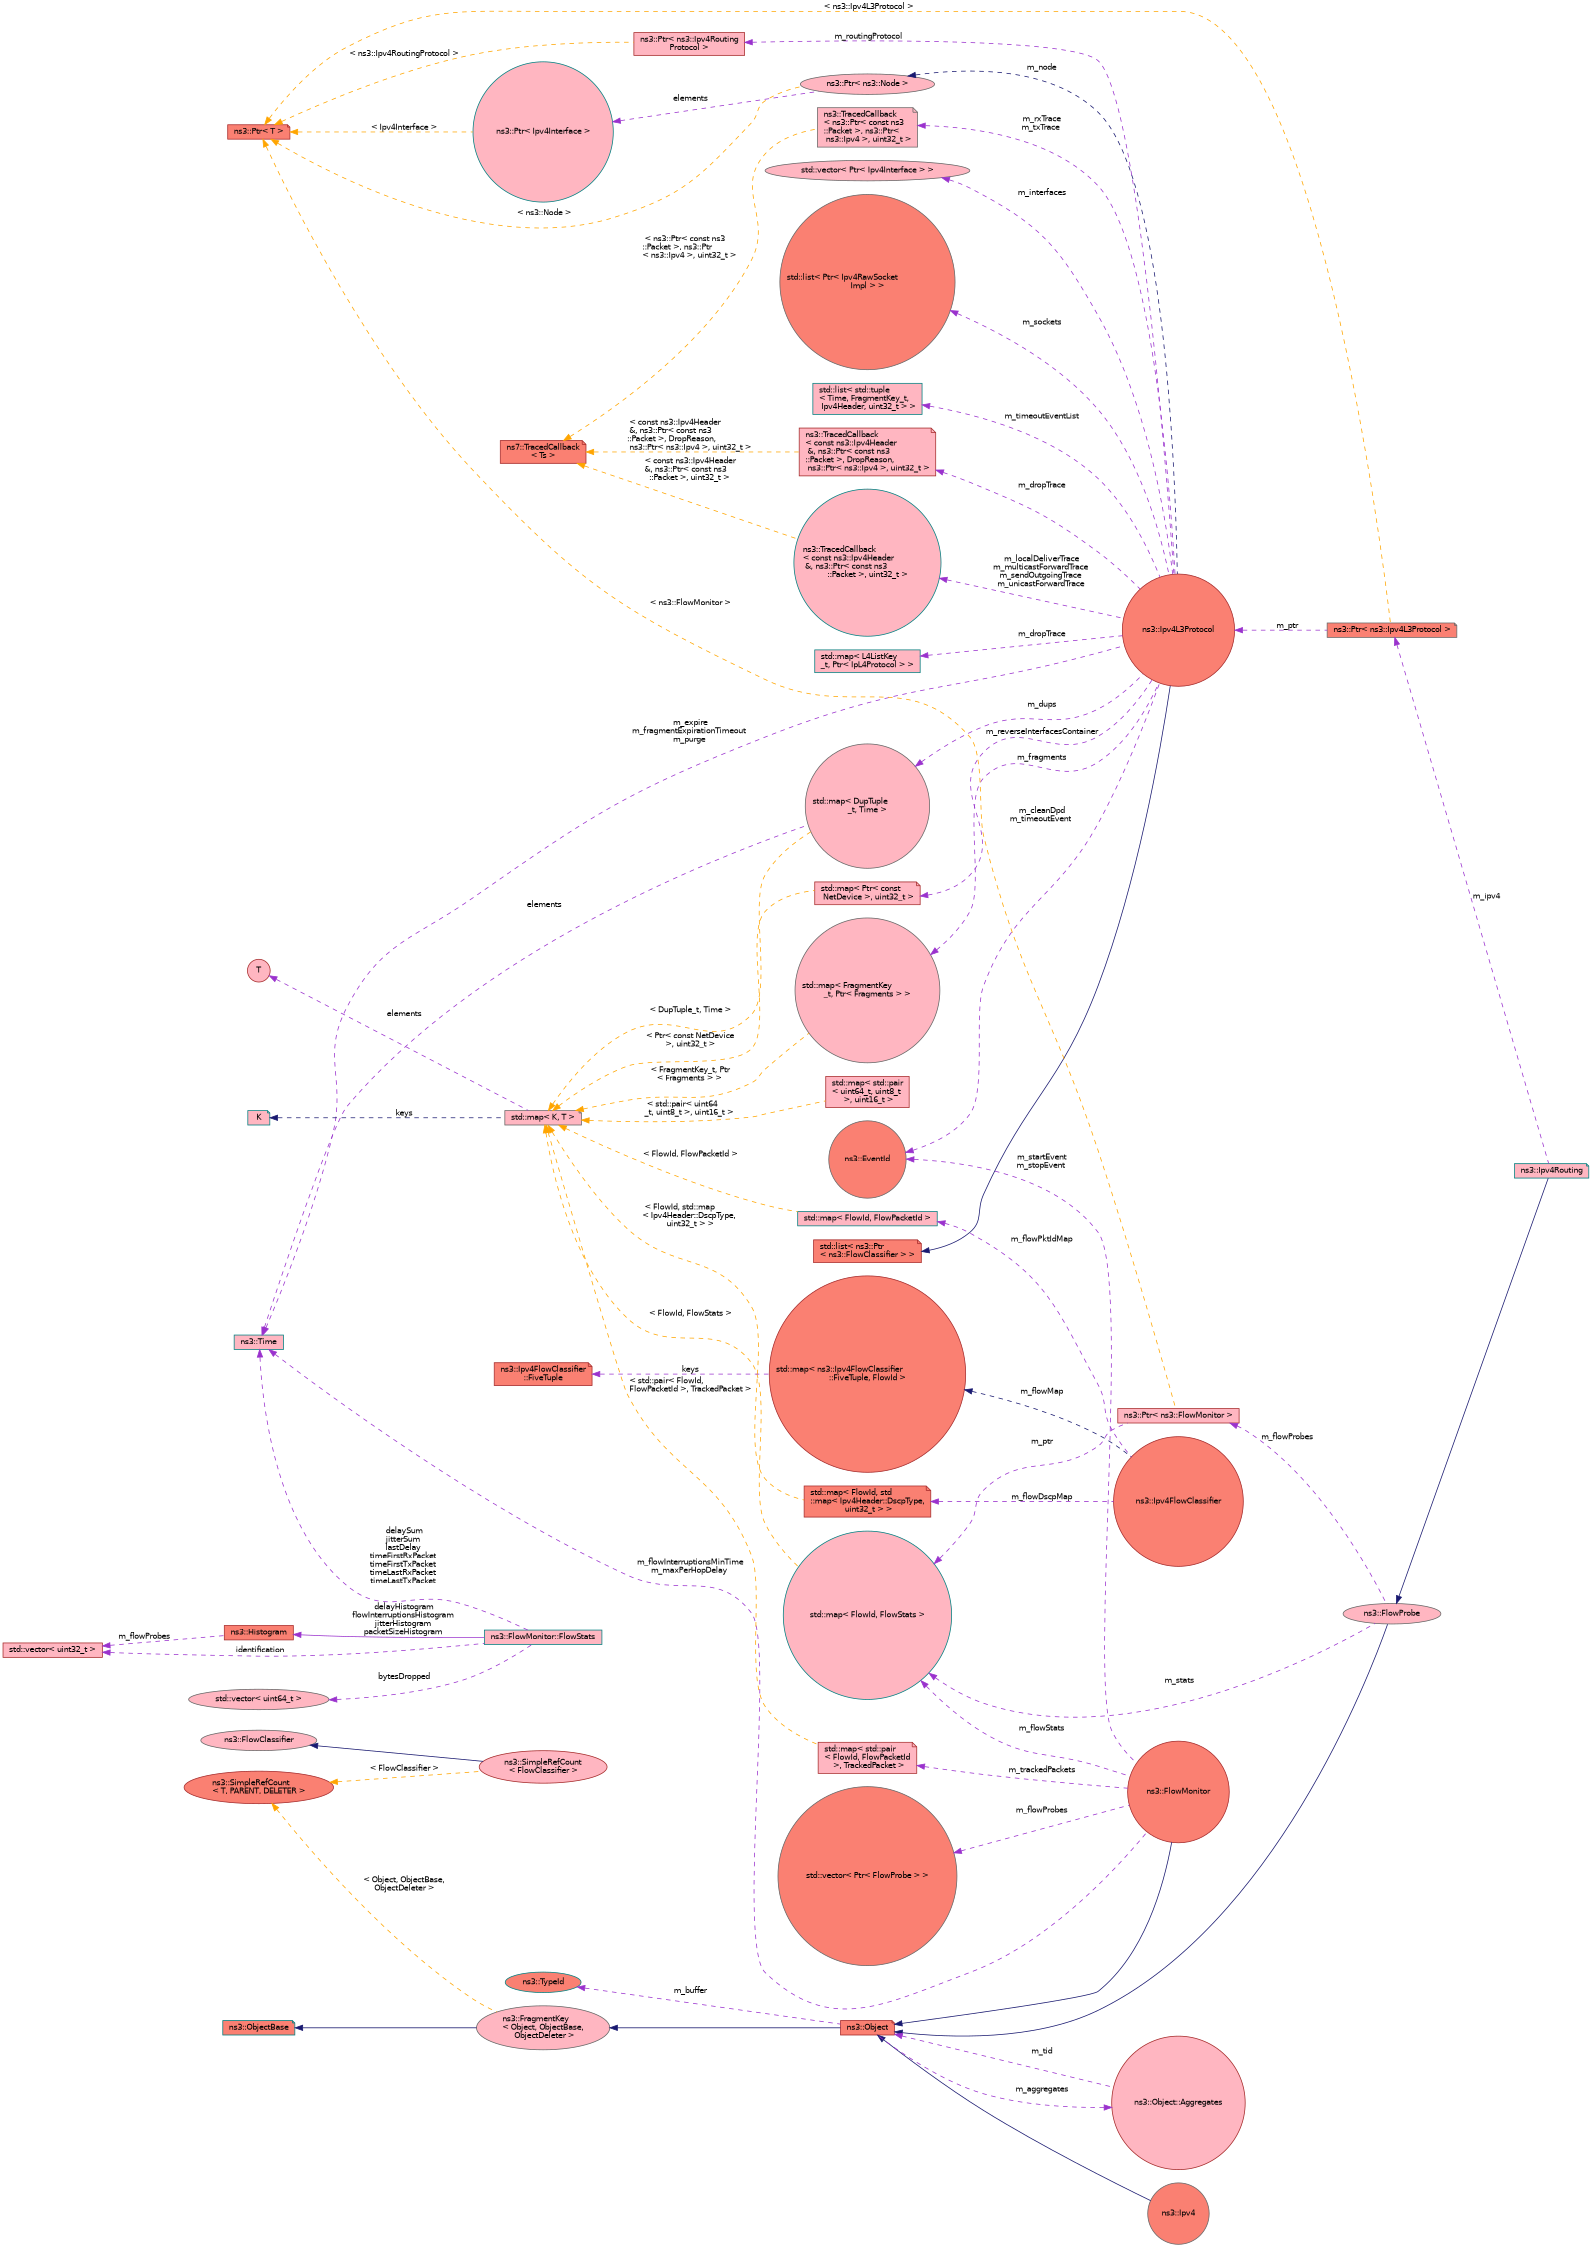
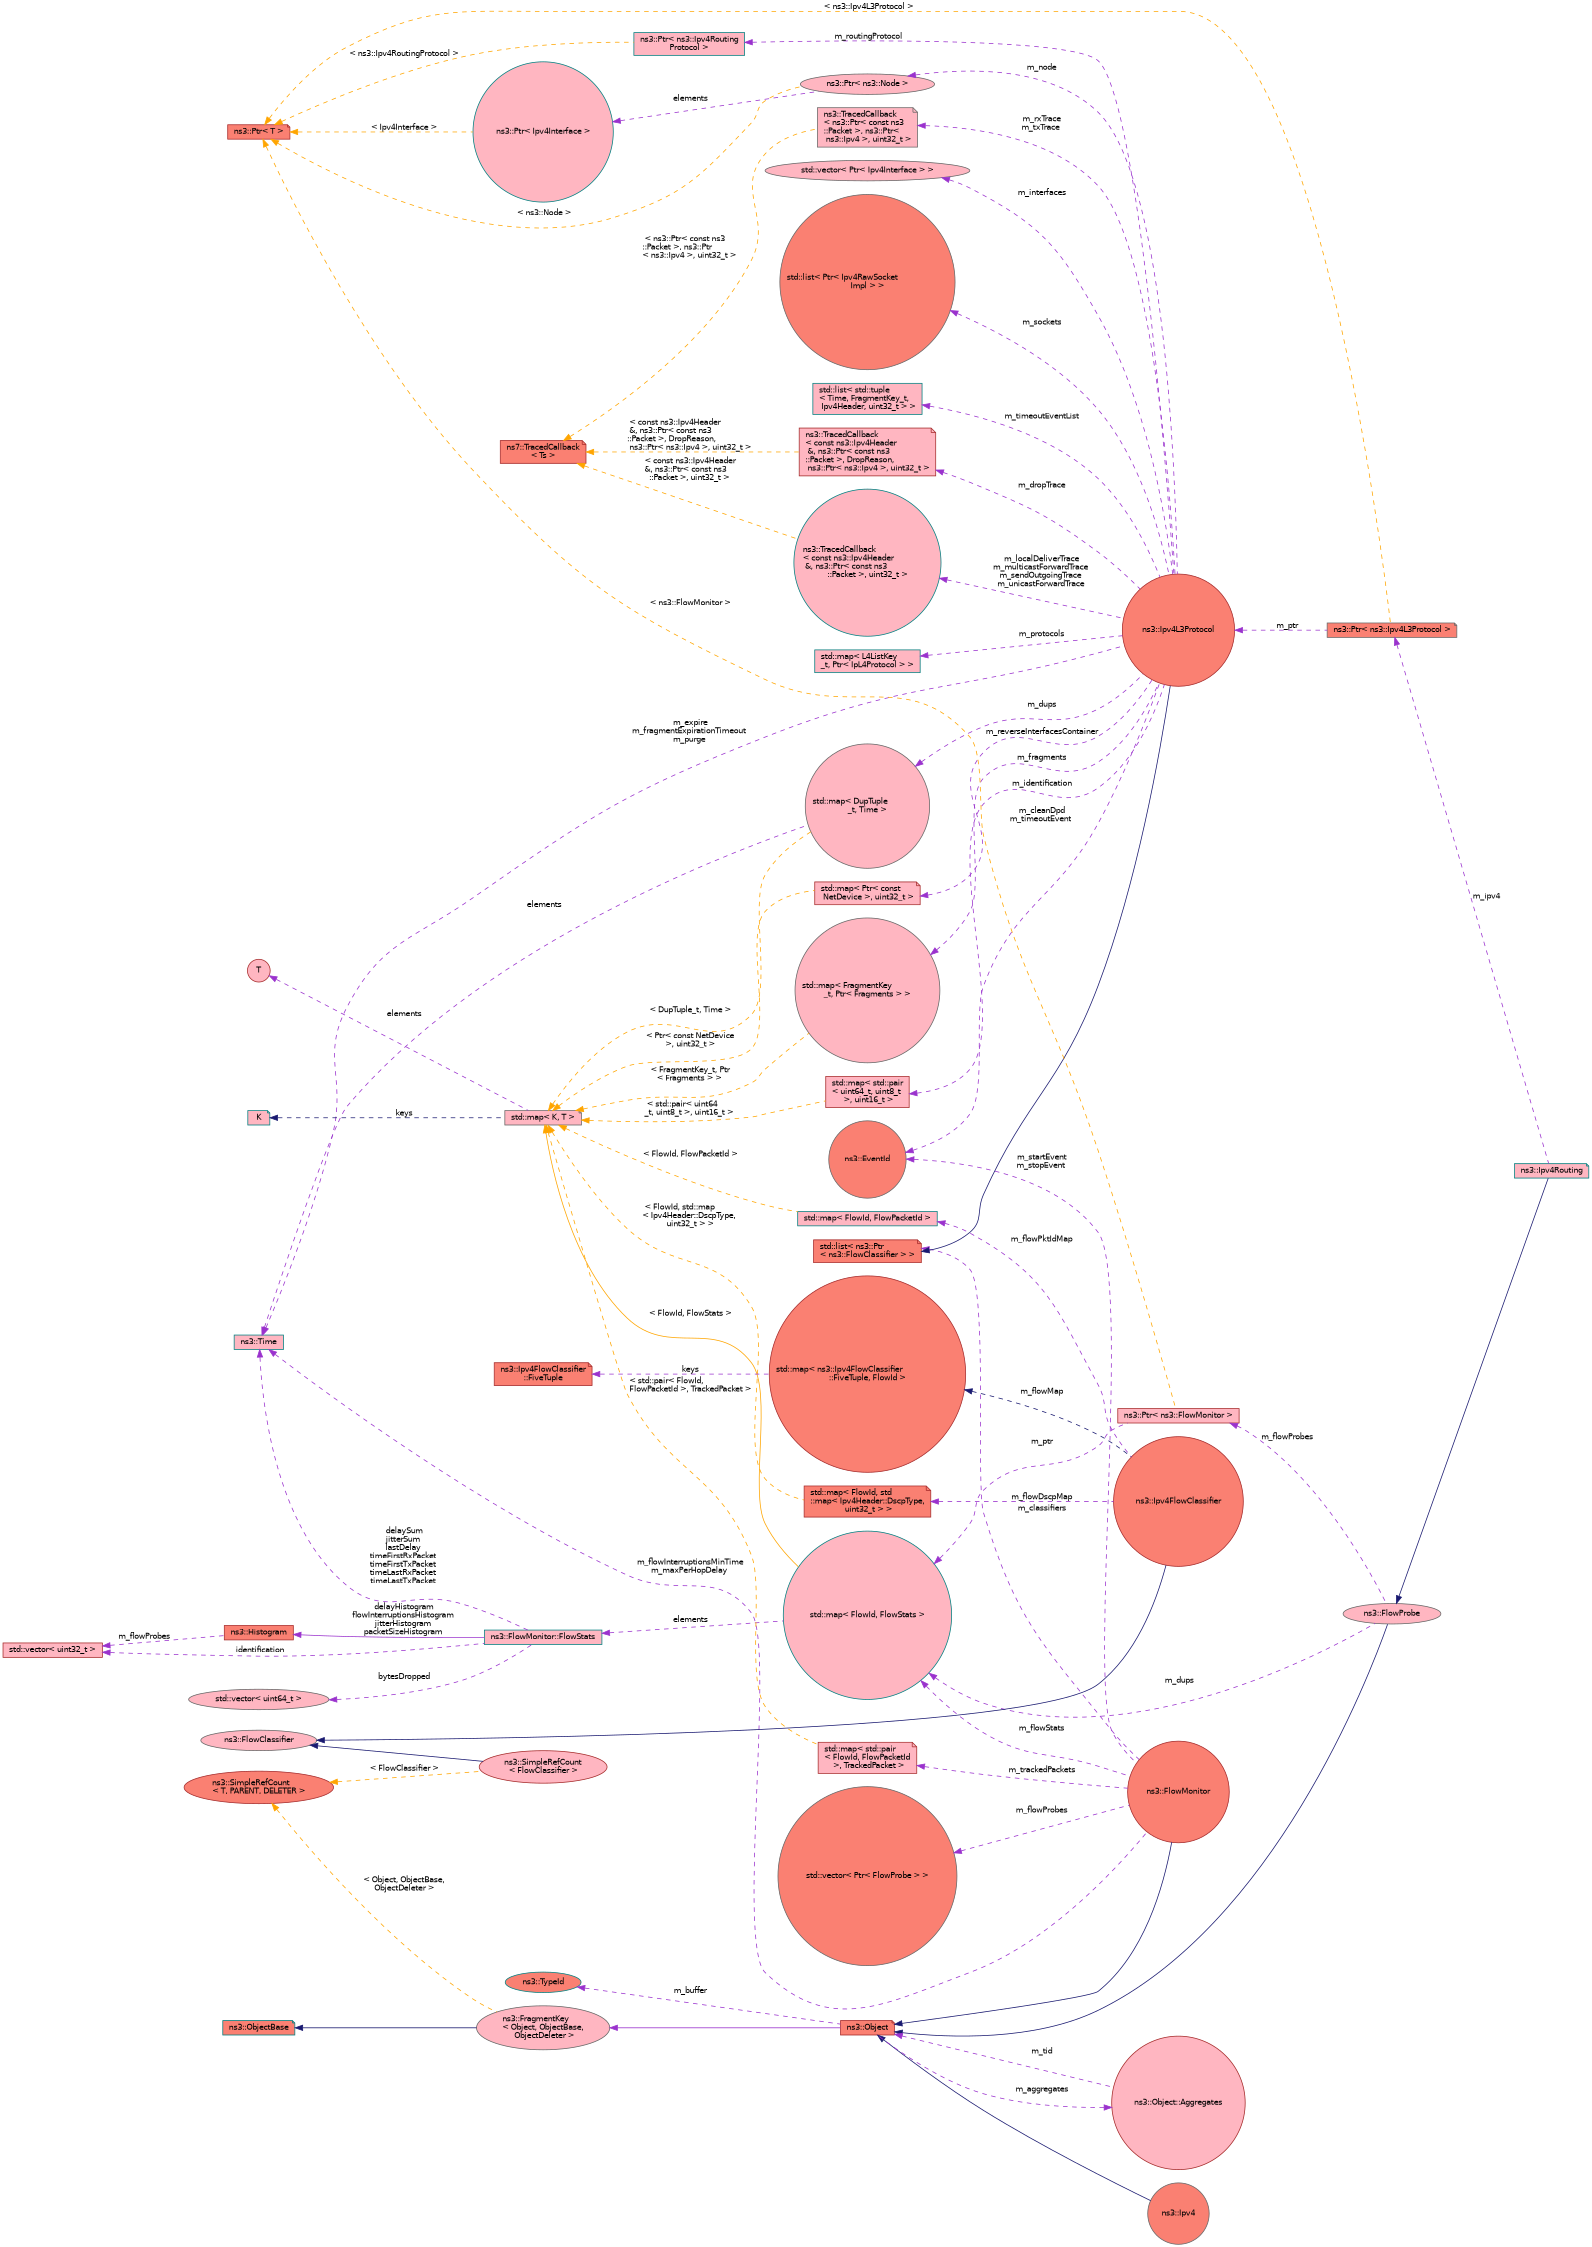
(689, 44) -> (689, 44)
(1148, 242) -> (1148, 242)
(1041, 634) -> (1041, 634)
none -> (970, 858)
(697, 1338) -> (697, 1338)
none -> (984, 1515)
none -> (696, 1627)
(1178, 1681) -> (1178, 1681)
none -> (806, 1727)
(729, 2028) -> (729, 2028)
